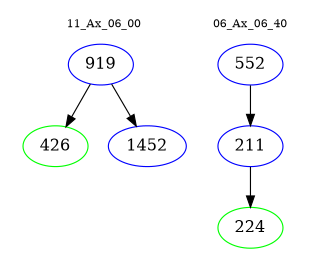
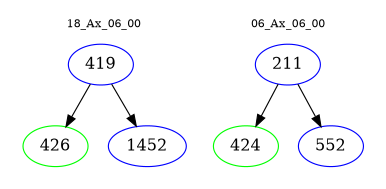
(104, 24) -> (104, 24)
(250, 24) -> (288, 24)
(101, 65) -> (101, 65)
(250, 100) -> (307, 100)
(250, 228) -> (246, 146)
